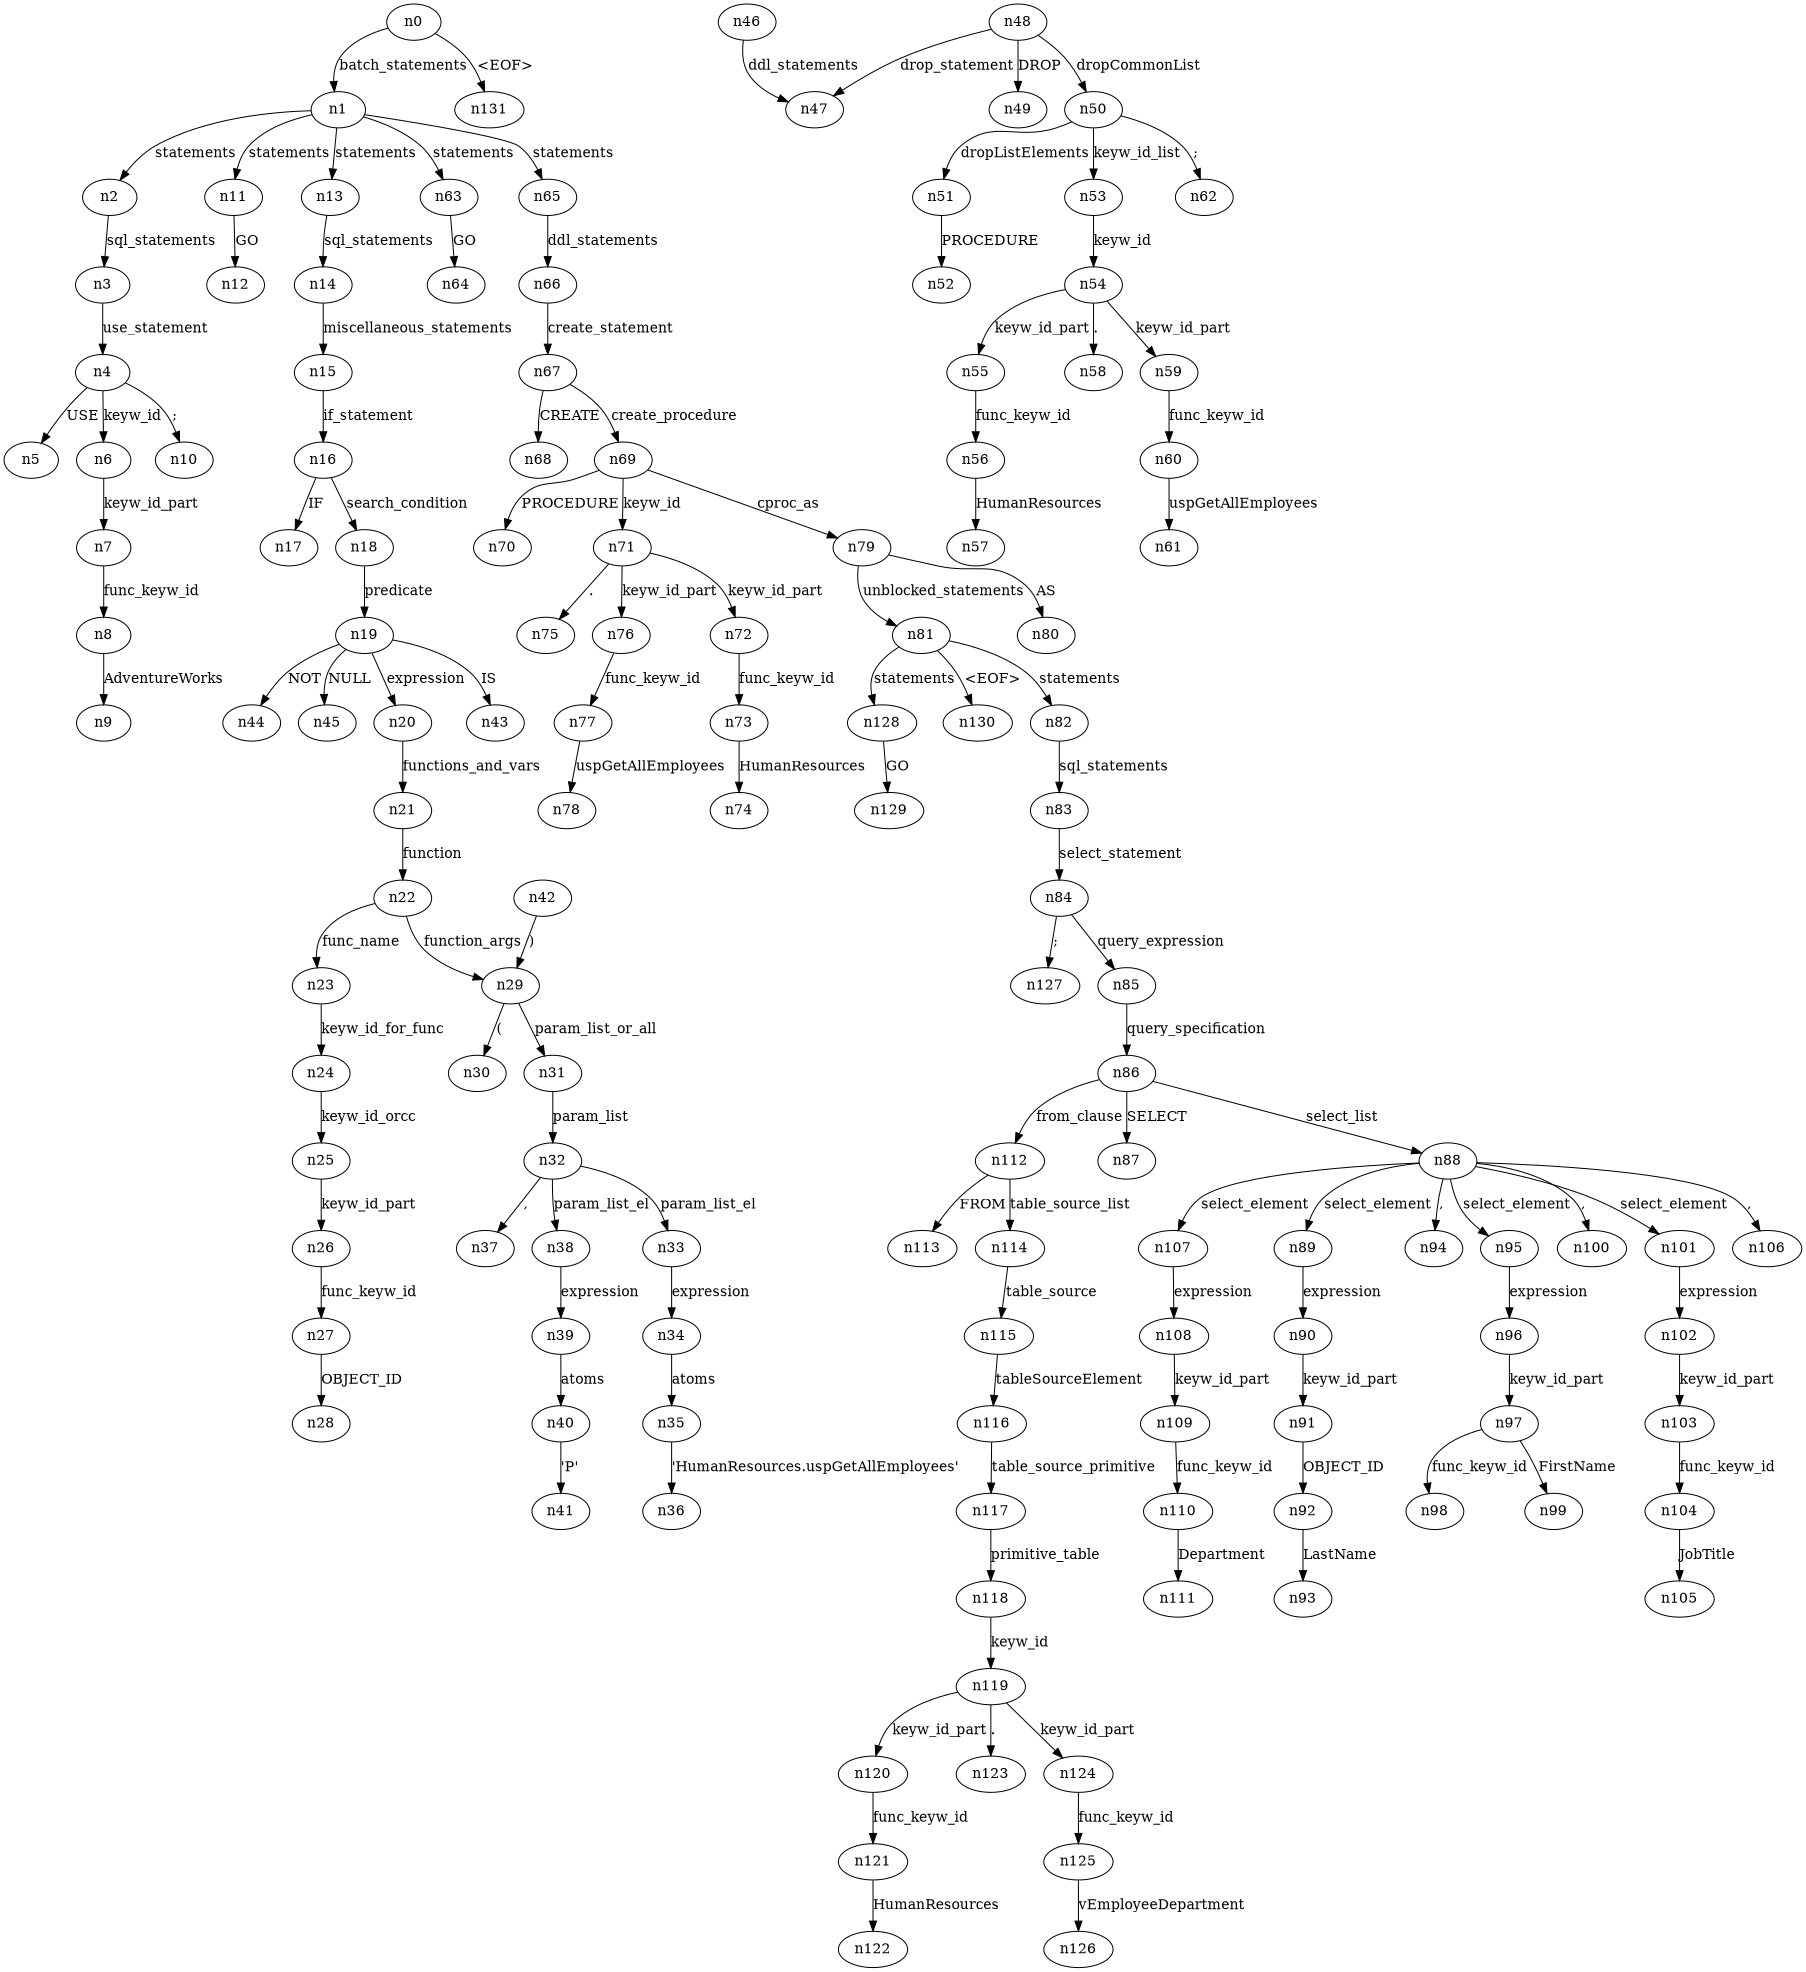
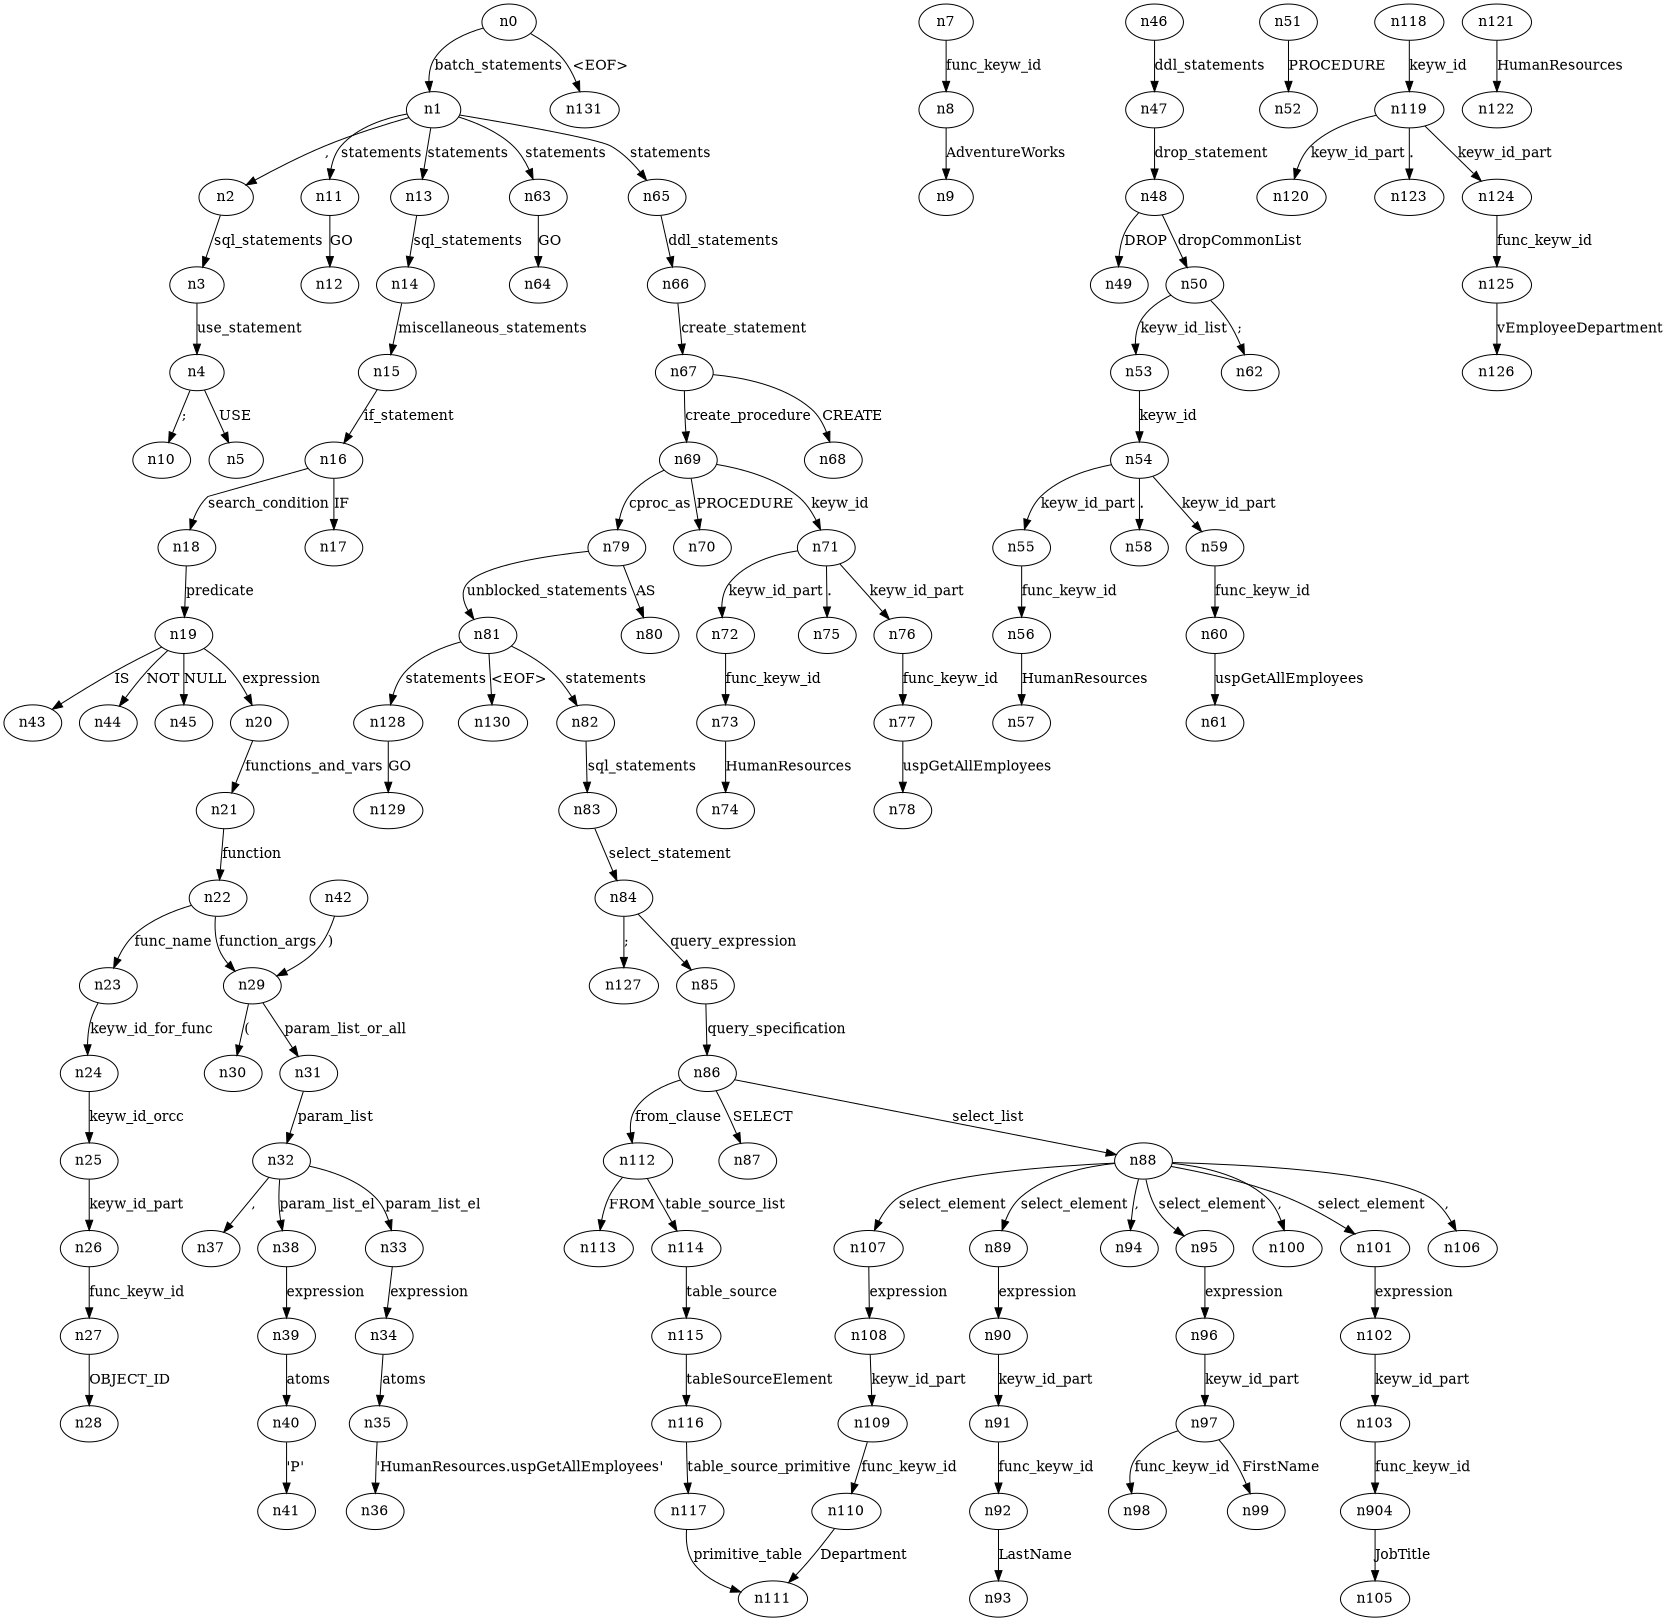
(914, 53) -> (1155, 149)
(1001, 131) -> none
(196, 154) -> (327, 154)
(104, 460) -> none
(1344, 1468) -> (1046, 1468)
(1680, 1511) -> (1375, 1511)
(991, 1550) -> (697, 1567)
(873, 1813) -> none
